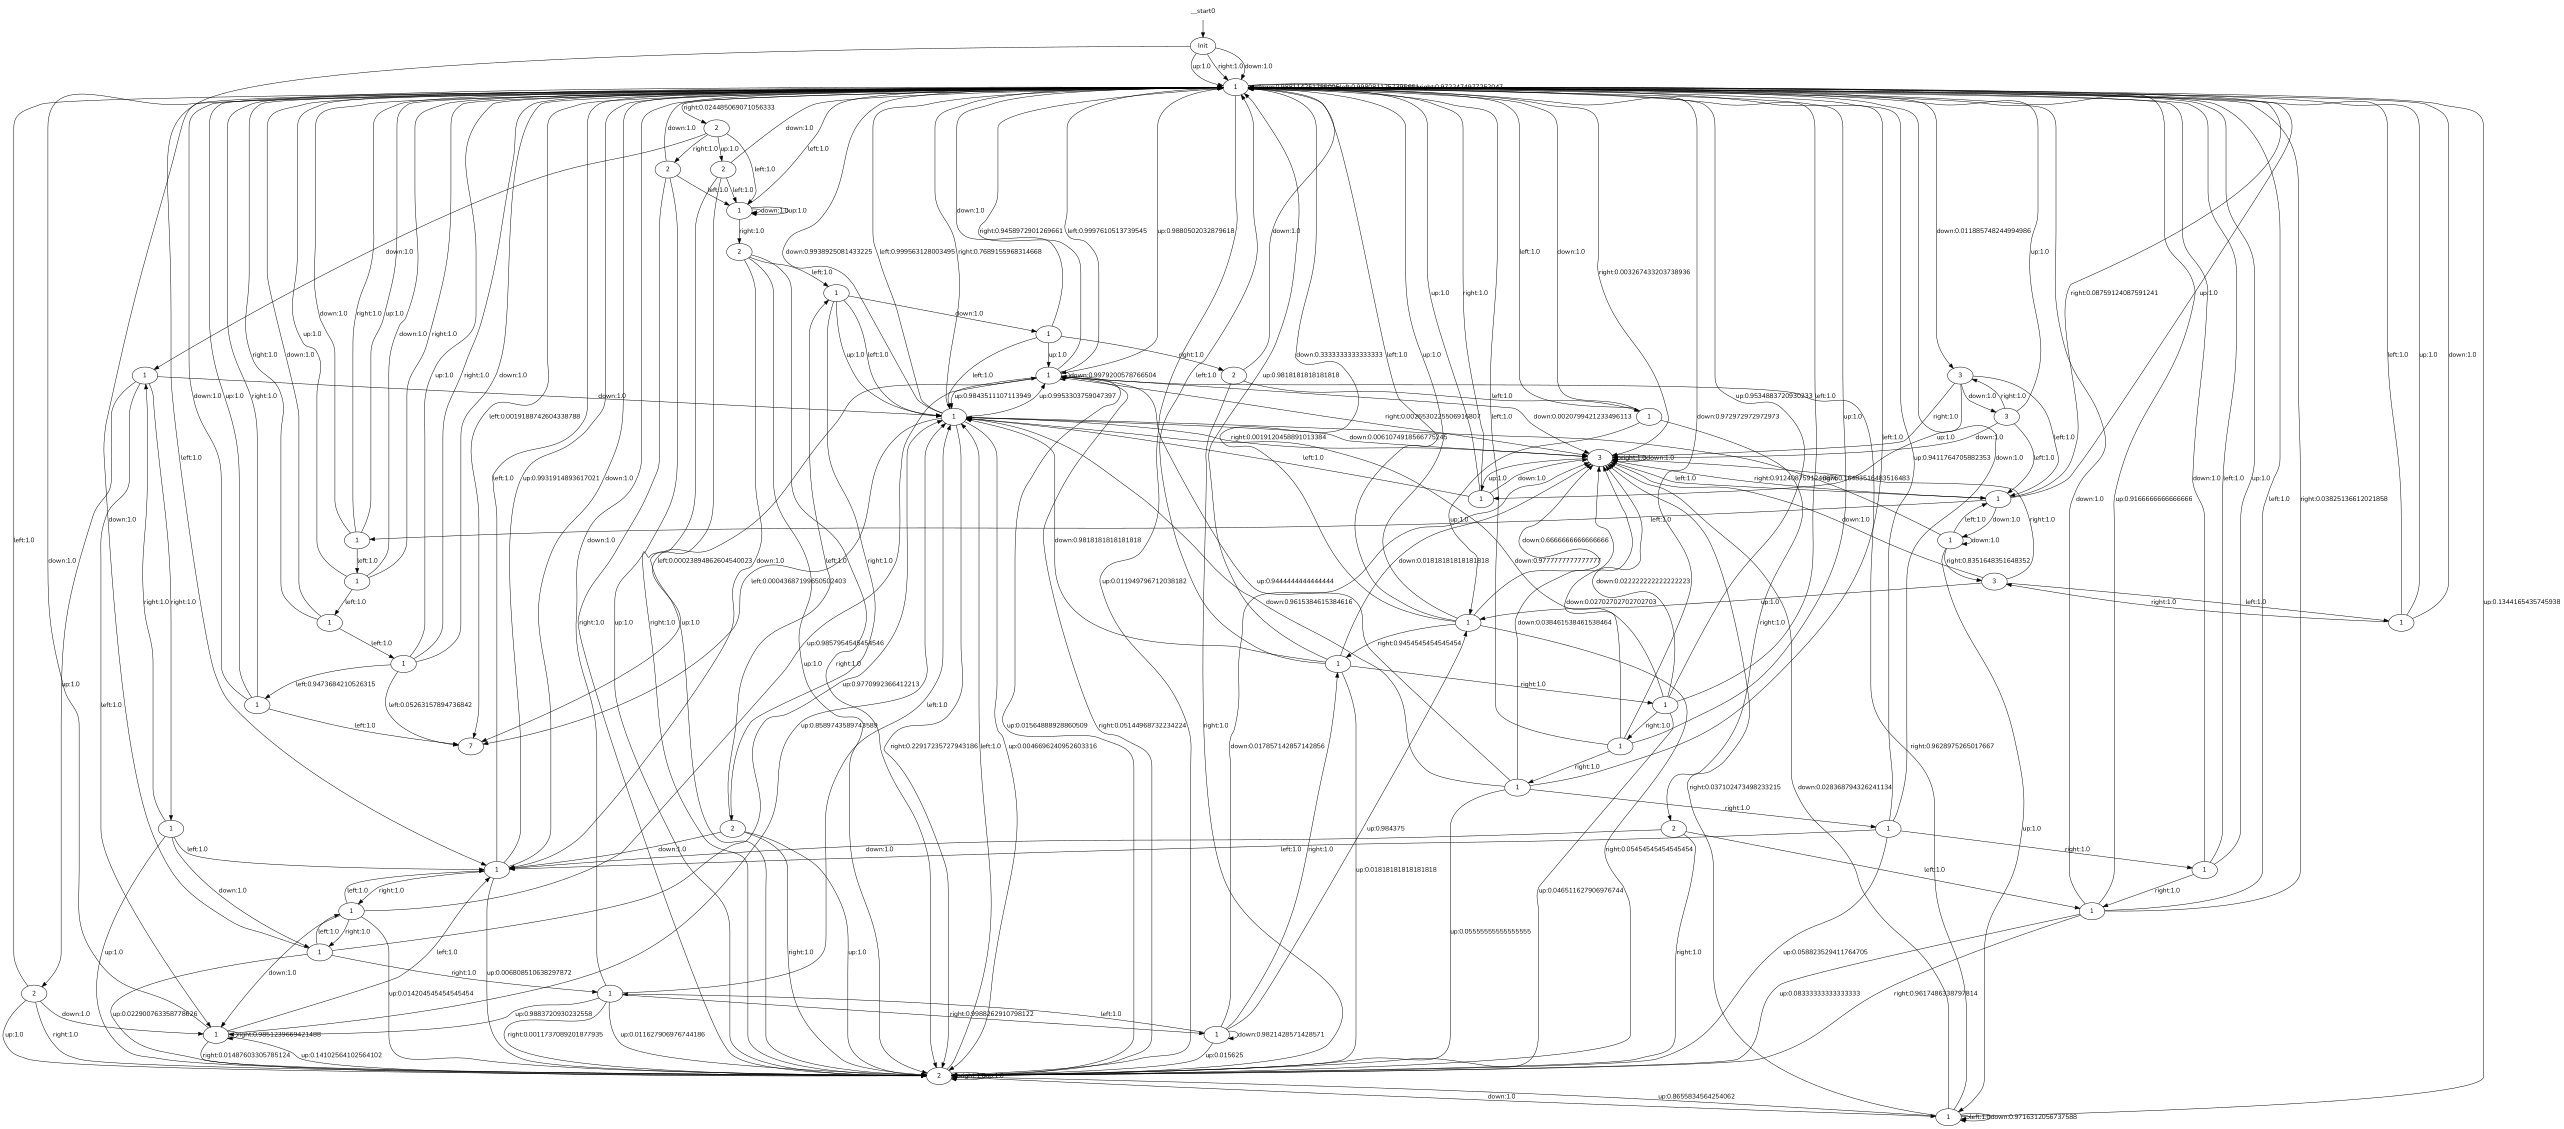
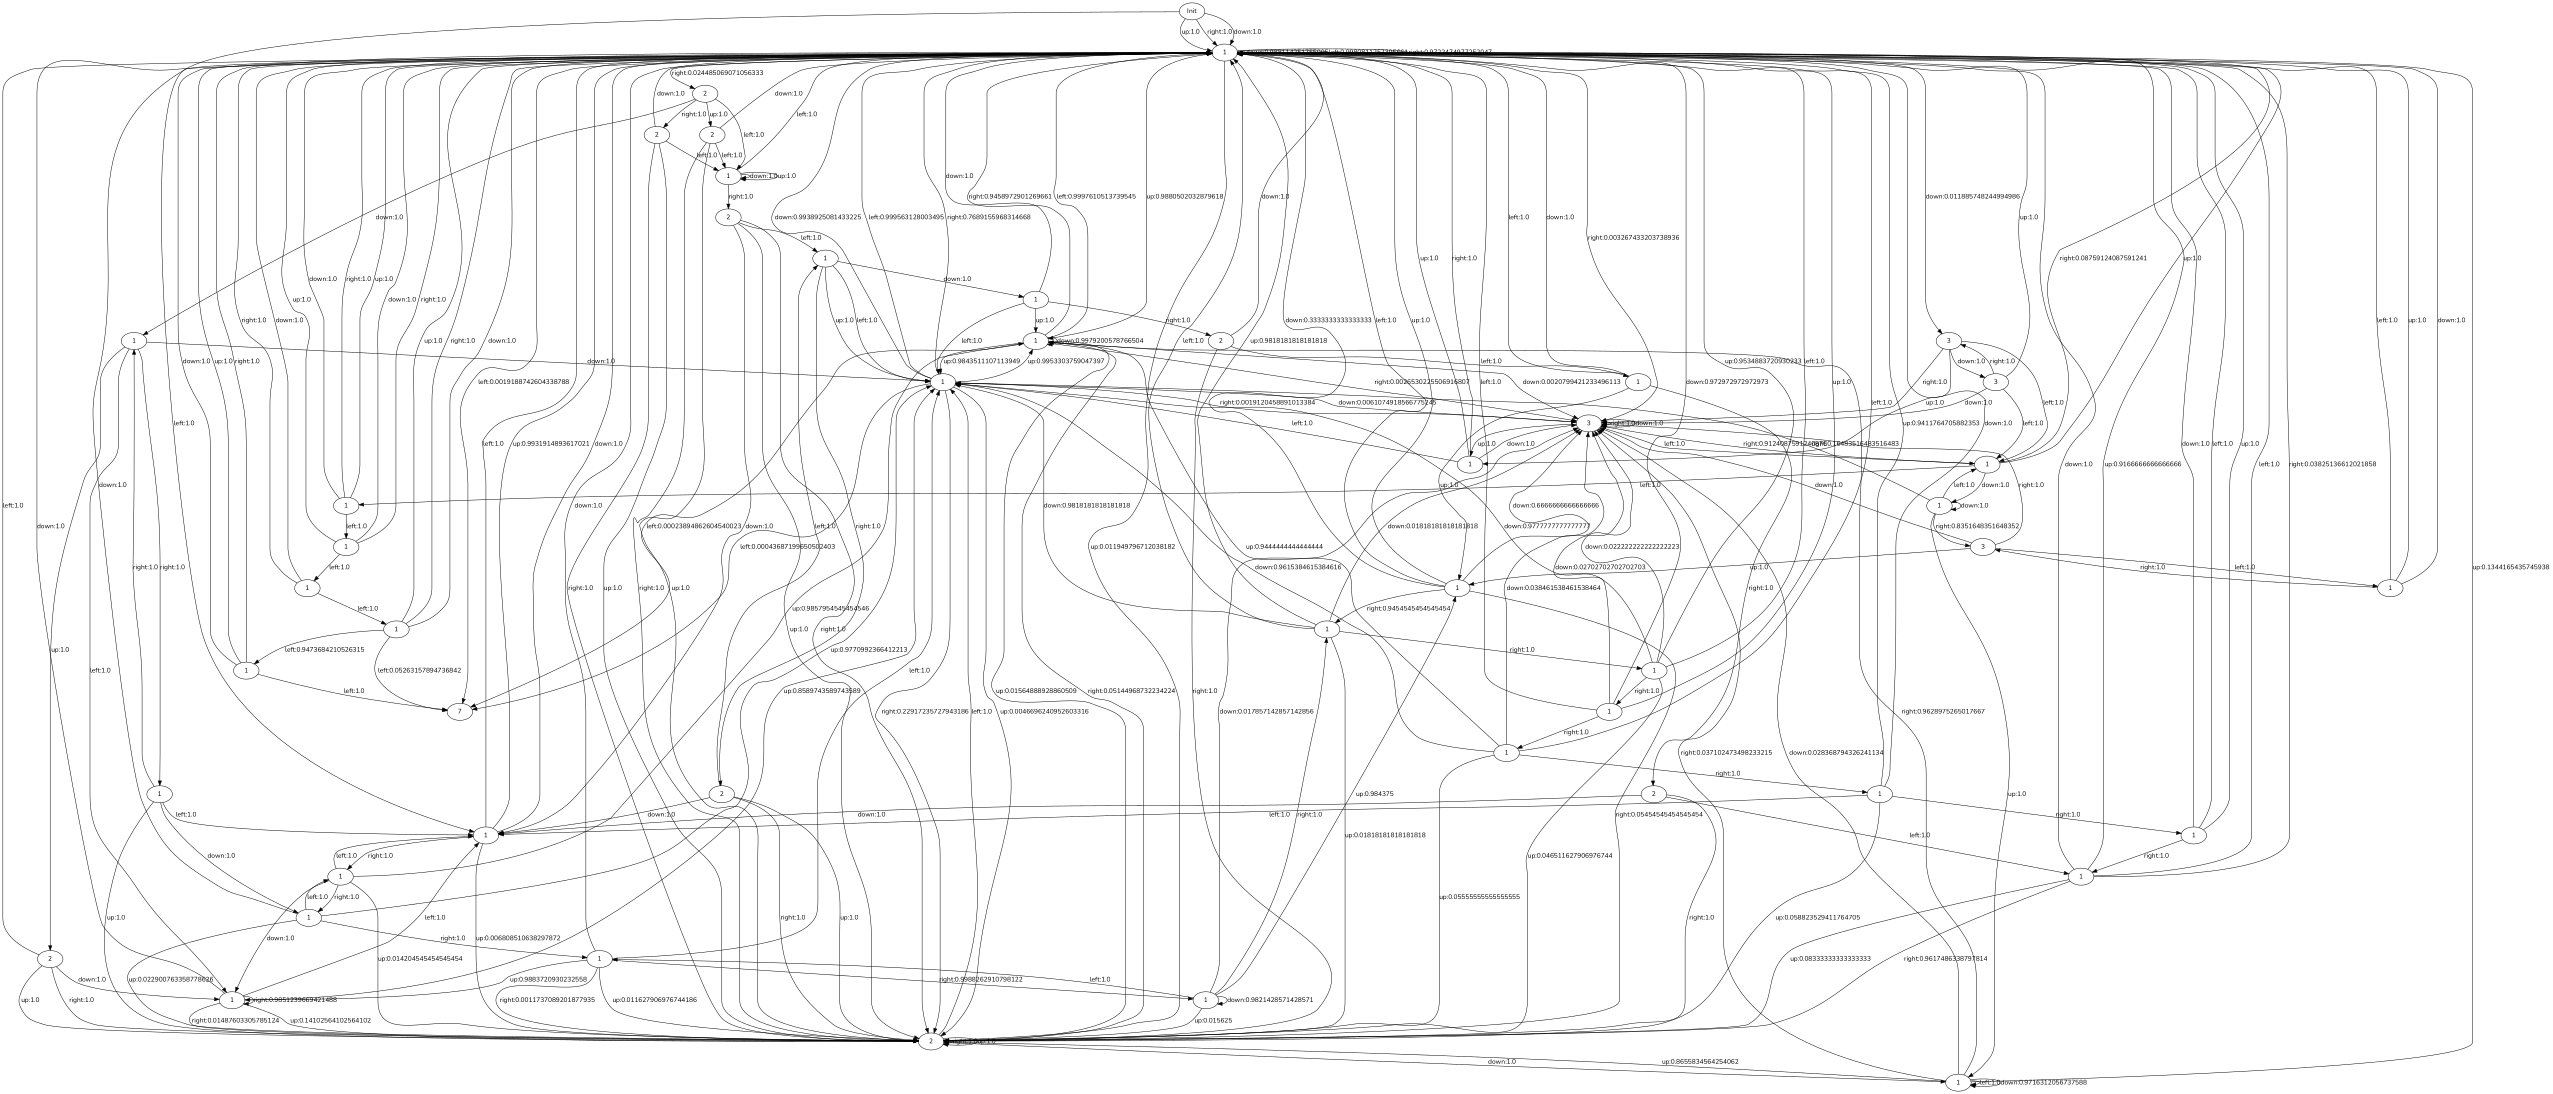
(1203, 11) -> none
